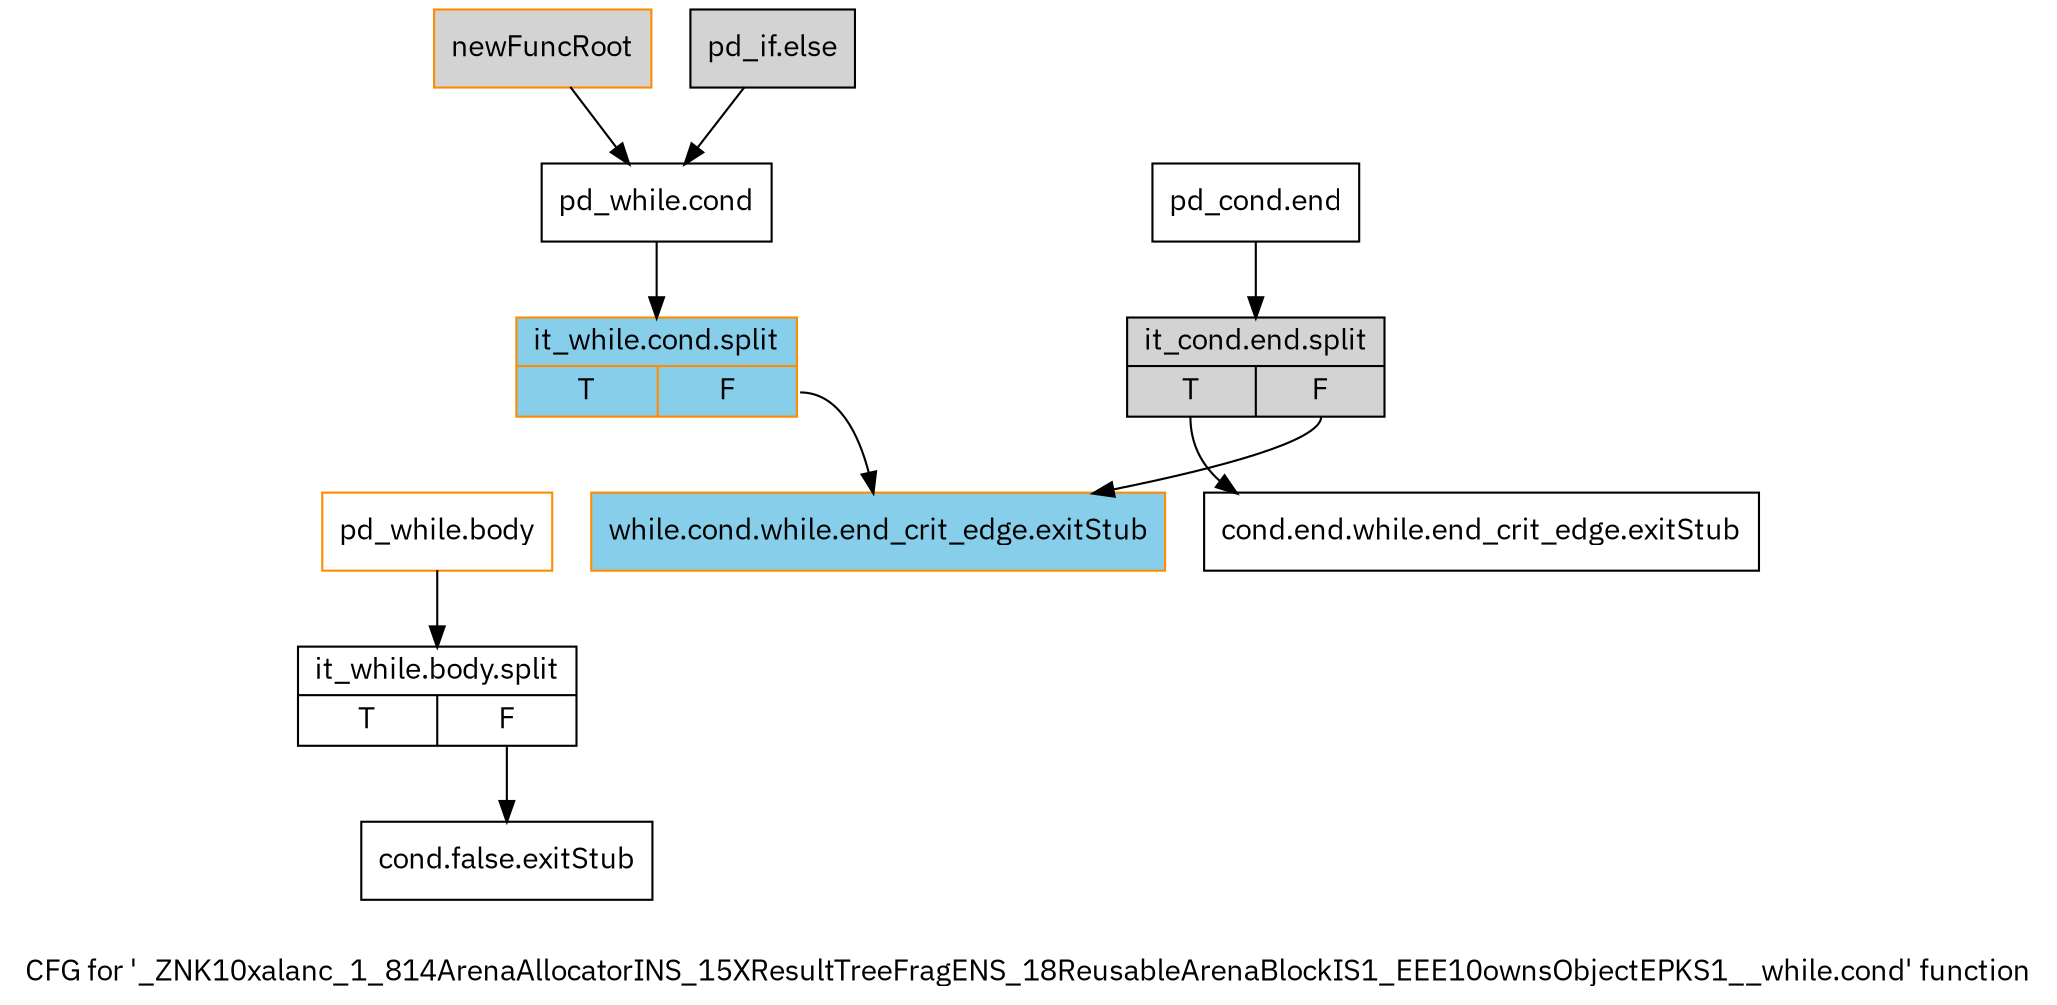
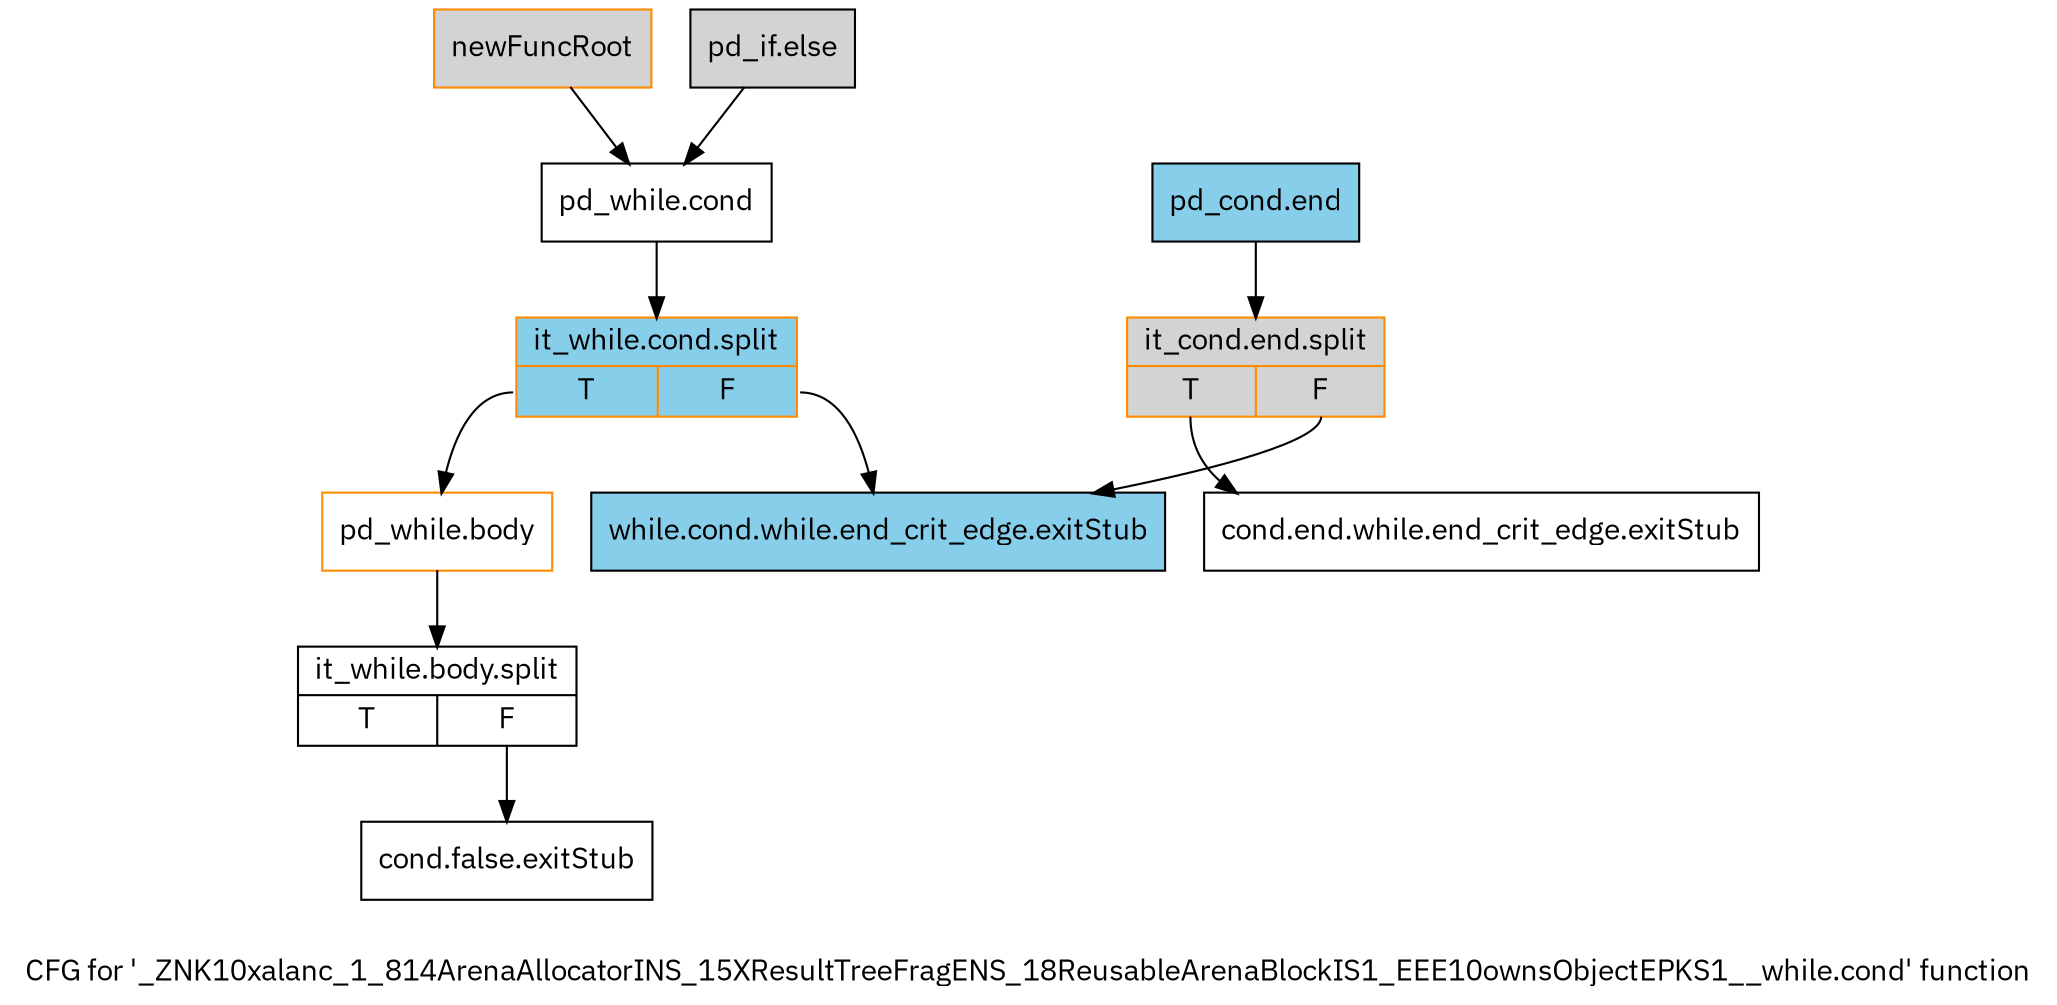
(1256, 203) -> (1256, 203)
(1256, 367) -> (1256, 367)
none -> (467, 421)
(878, 532) -> (878, 532)
